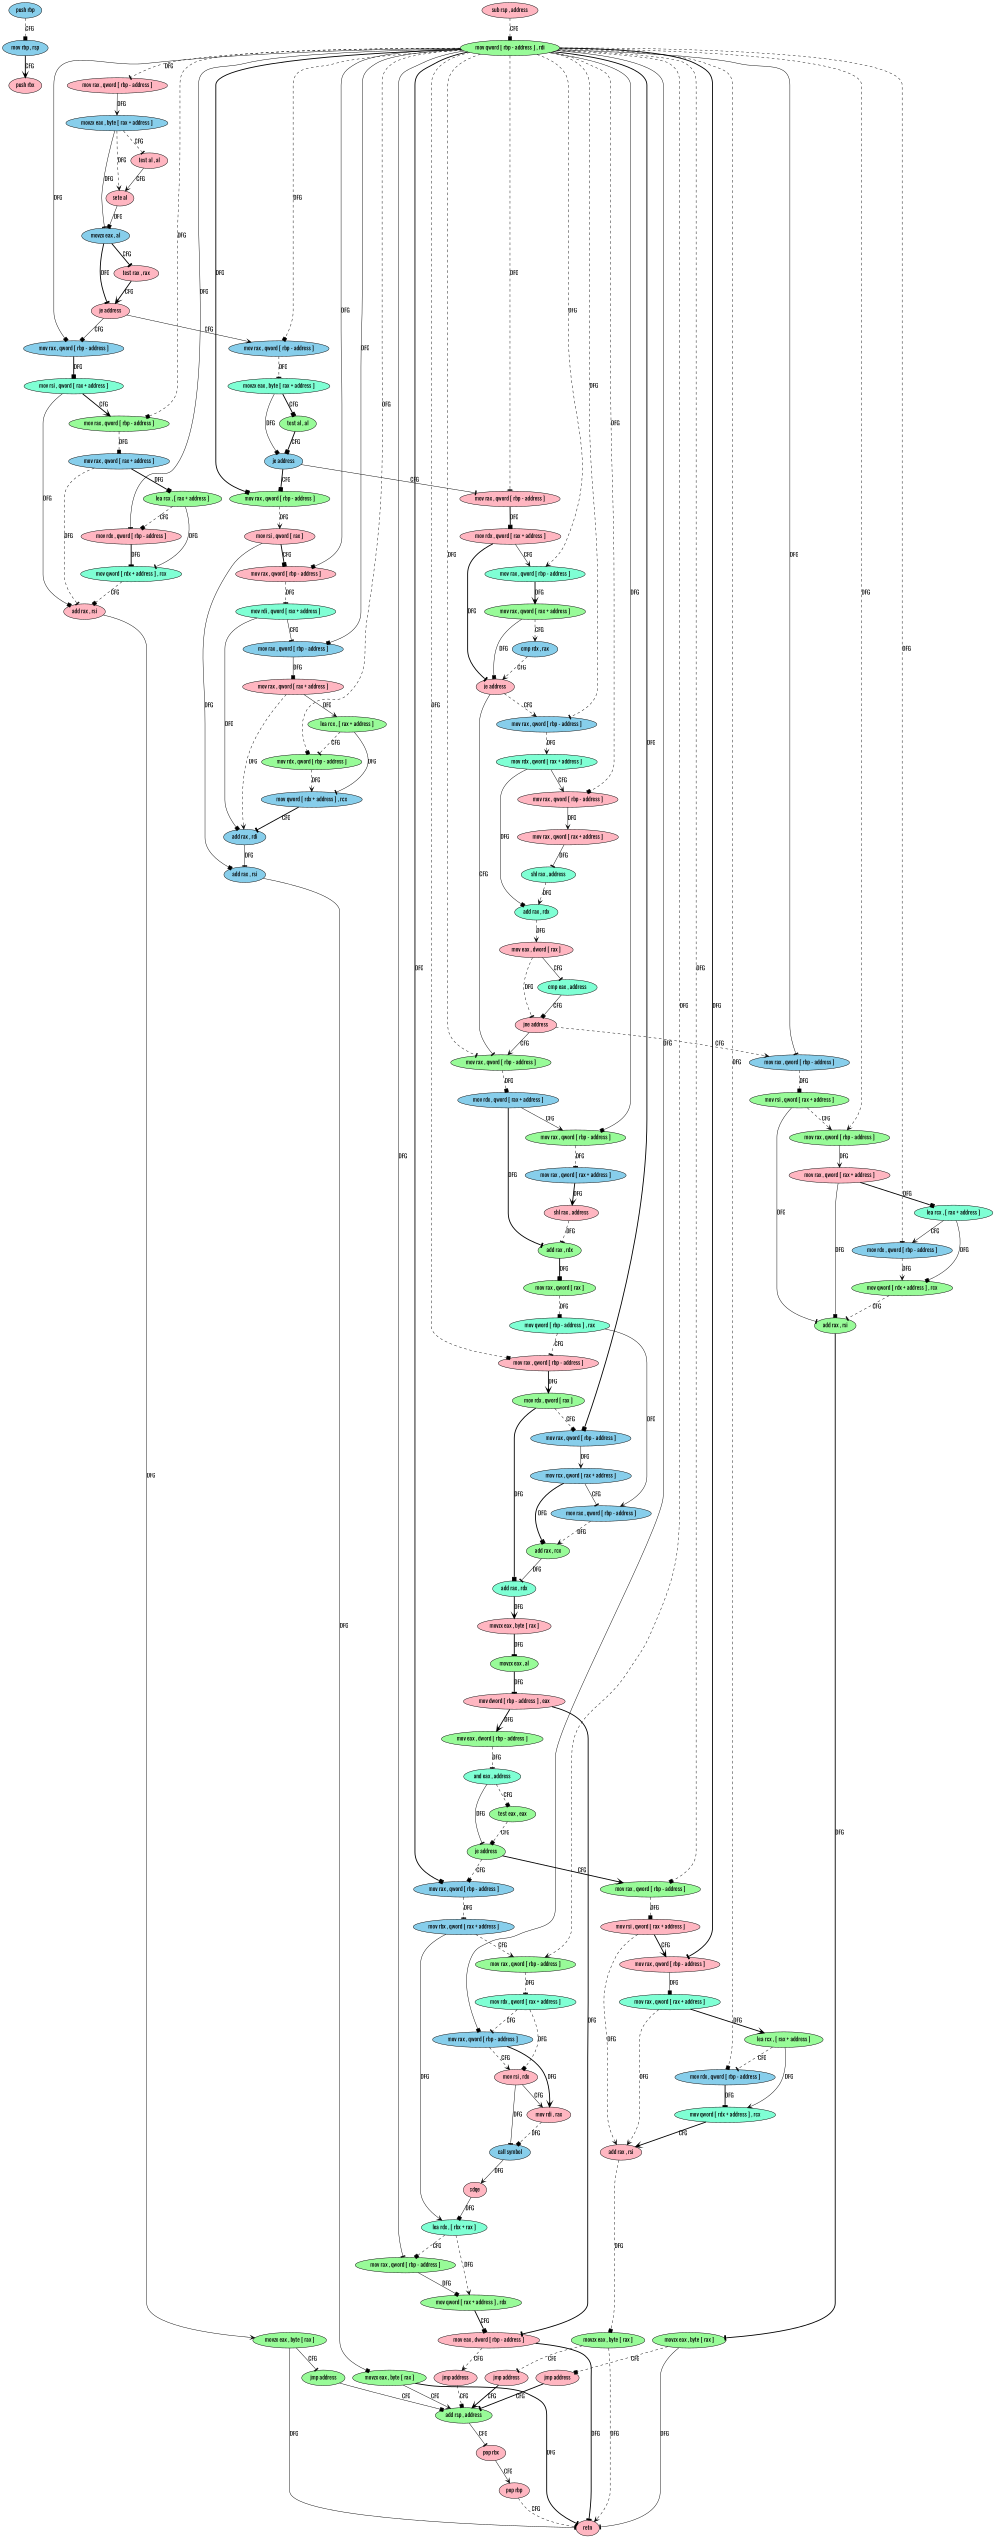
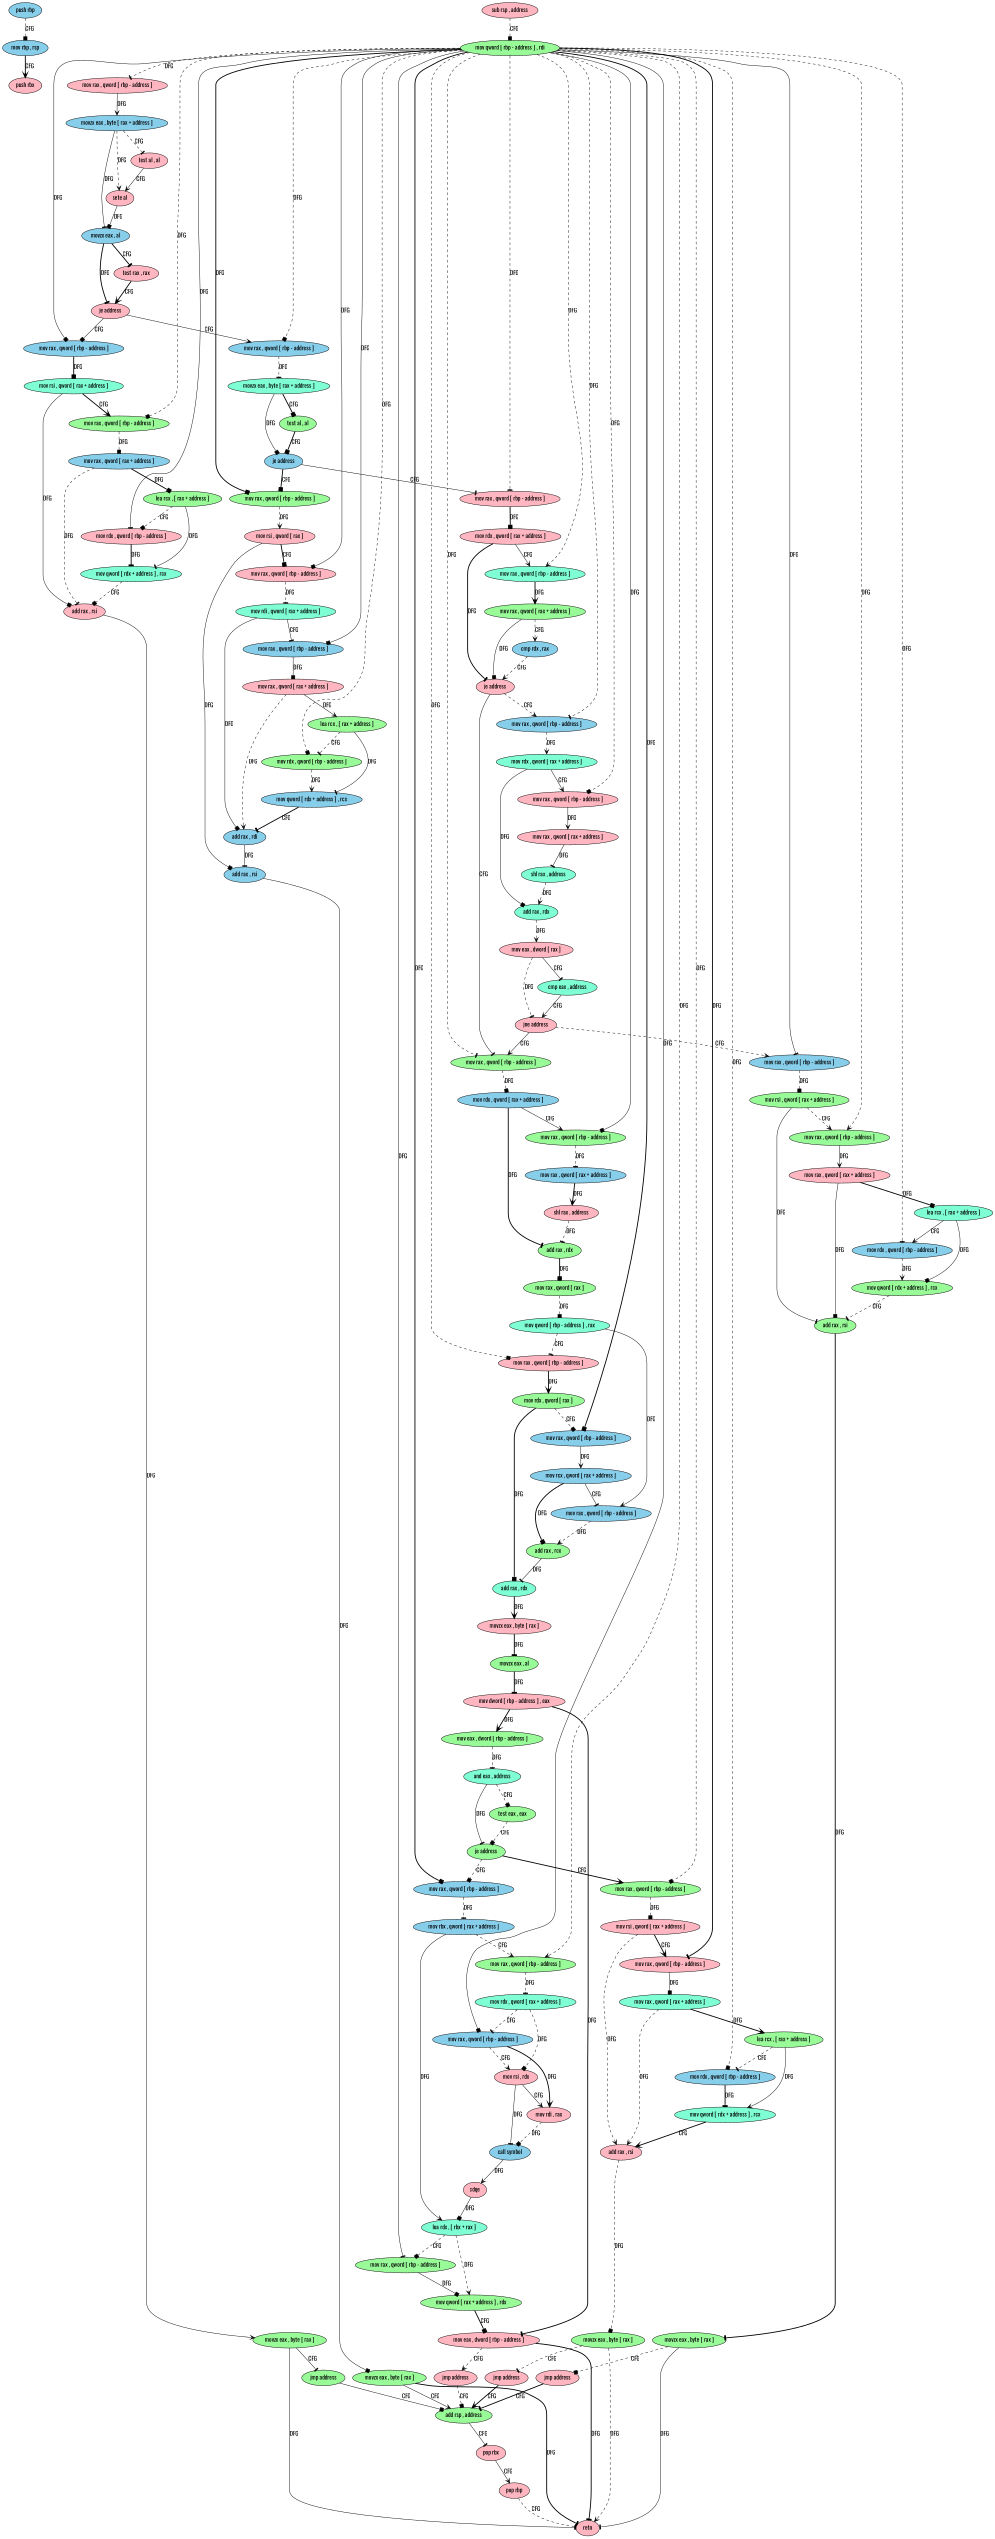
(553, 1005) -> (553, 1005)
